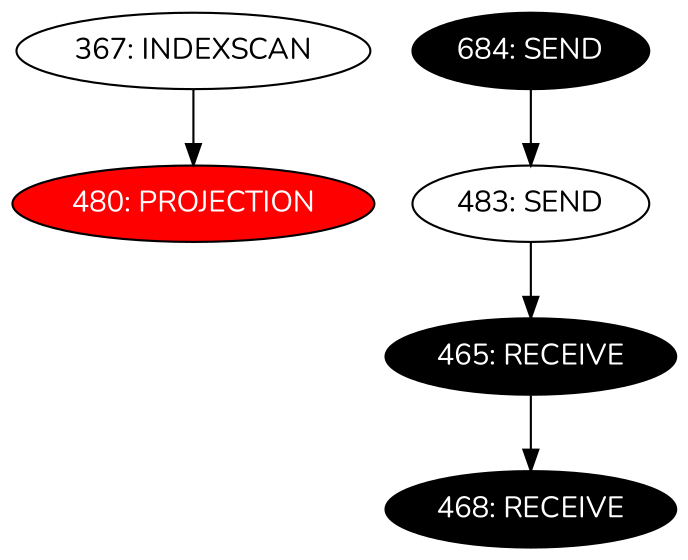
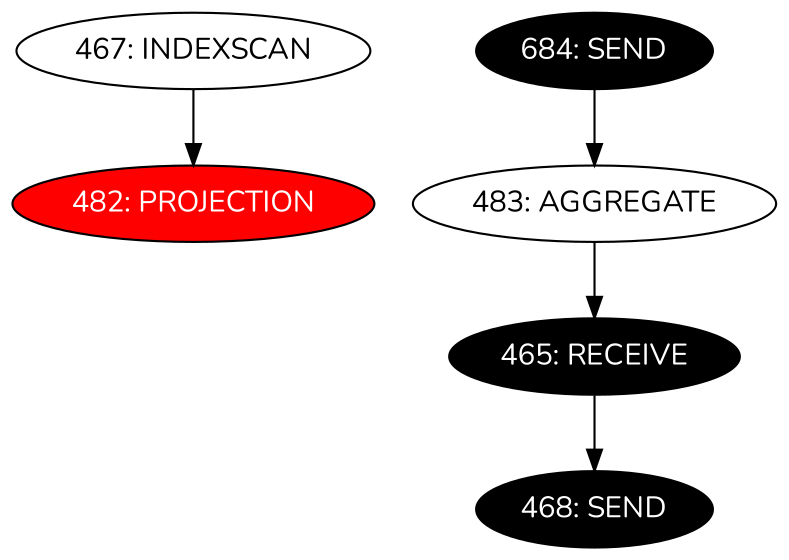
(193, 51) -> (193, 51)
(193, 204) -> (193, 204)
(531, 204) -> (595, 204)
(531, 509) -> (595, 509)
